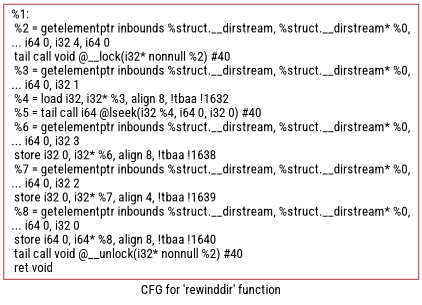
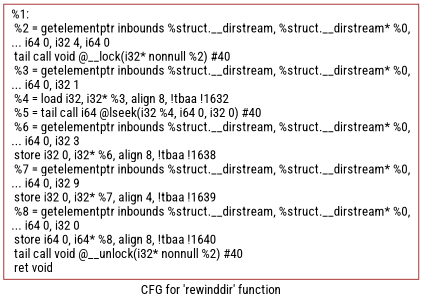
(46, 184) -> (46, 184)
